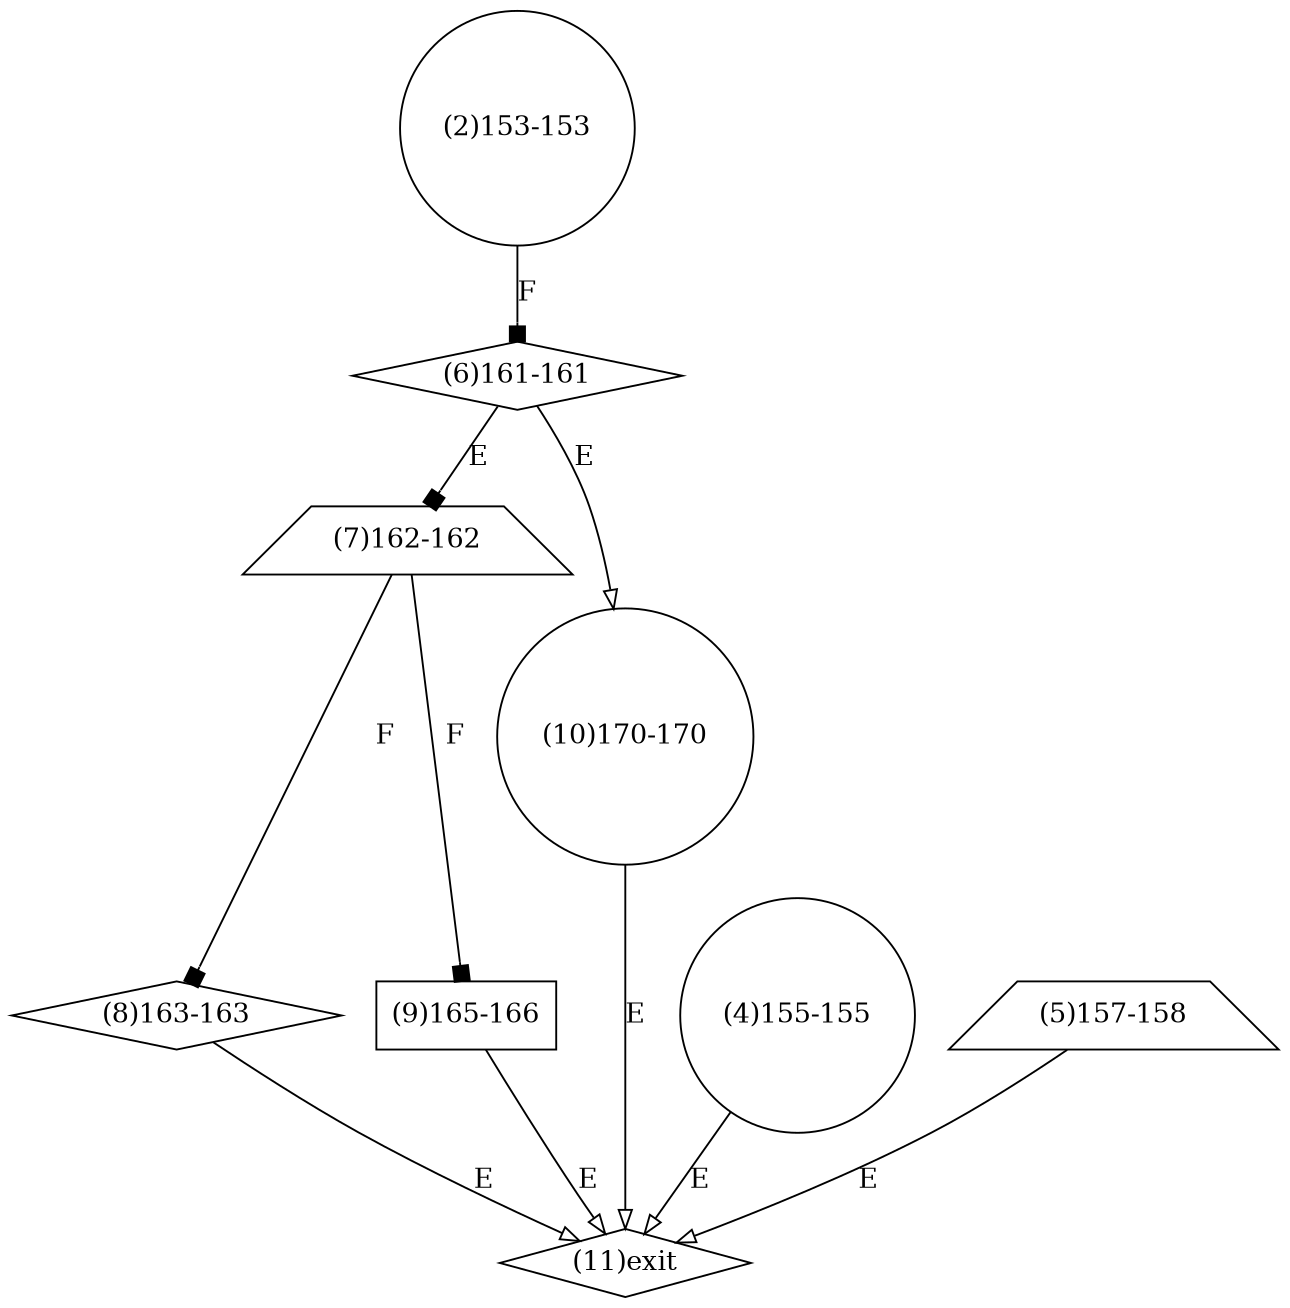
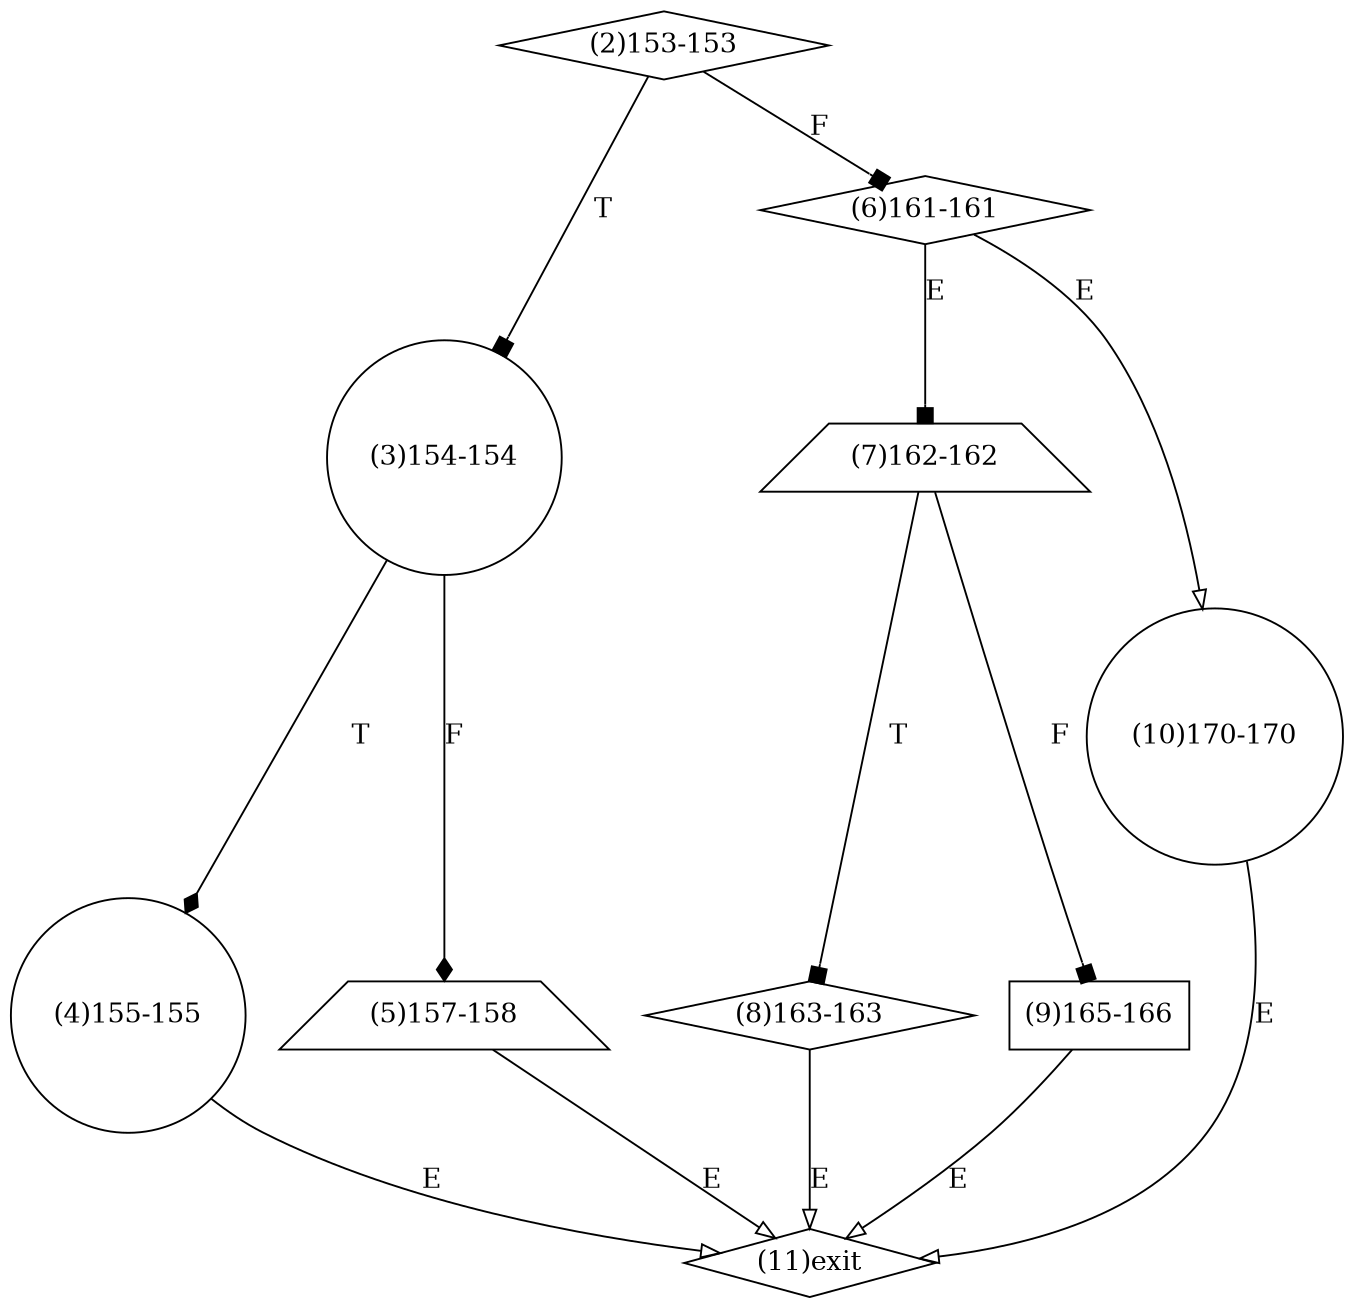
(517, 128) -> (664, 45)
none -> (444, 458)
(385, 737) -> (899, 737)
